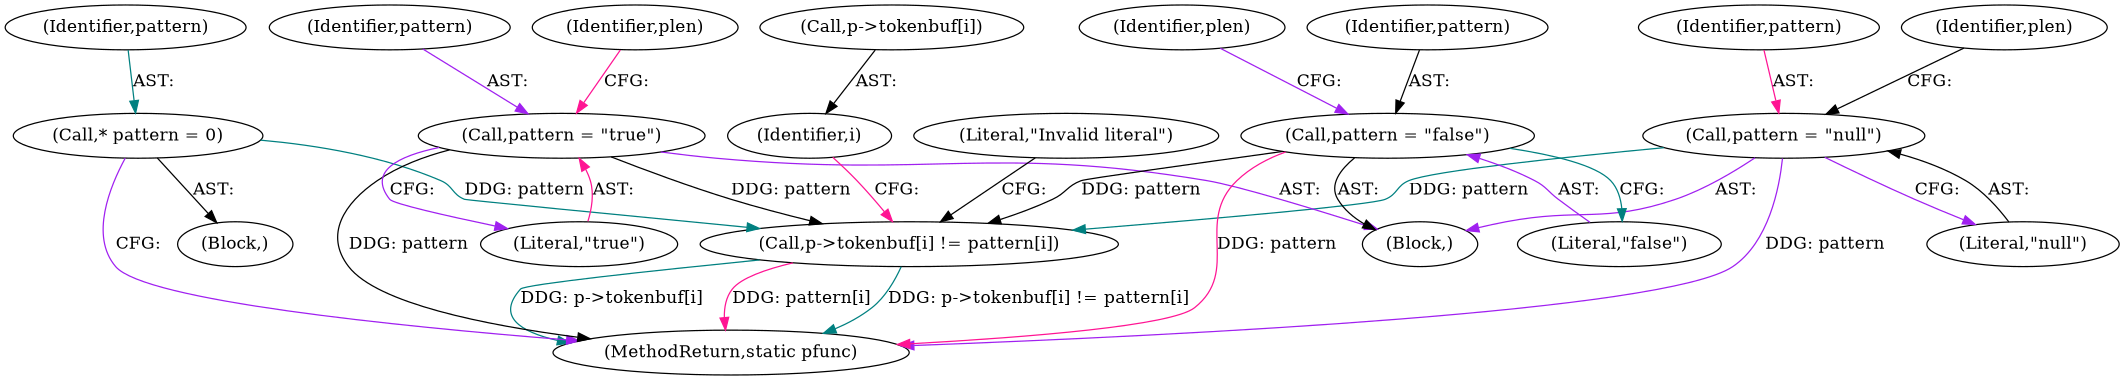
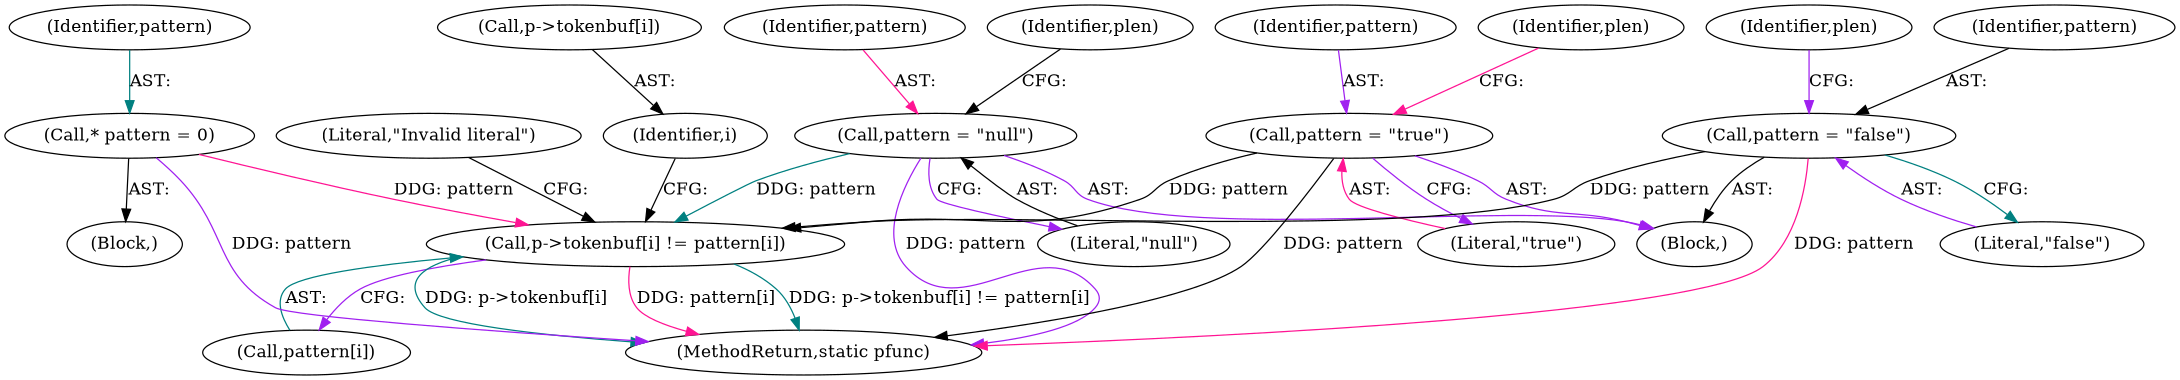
(860, 184) -> (663, 184)
(498, 203) -> (357, 191)
(141, 244) -> (292, 244)
none -> (307, 353)
